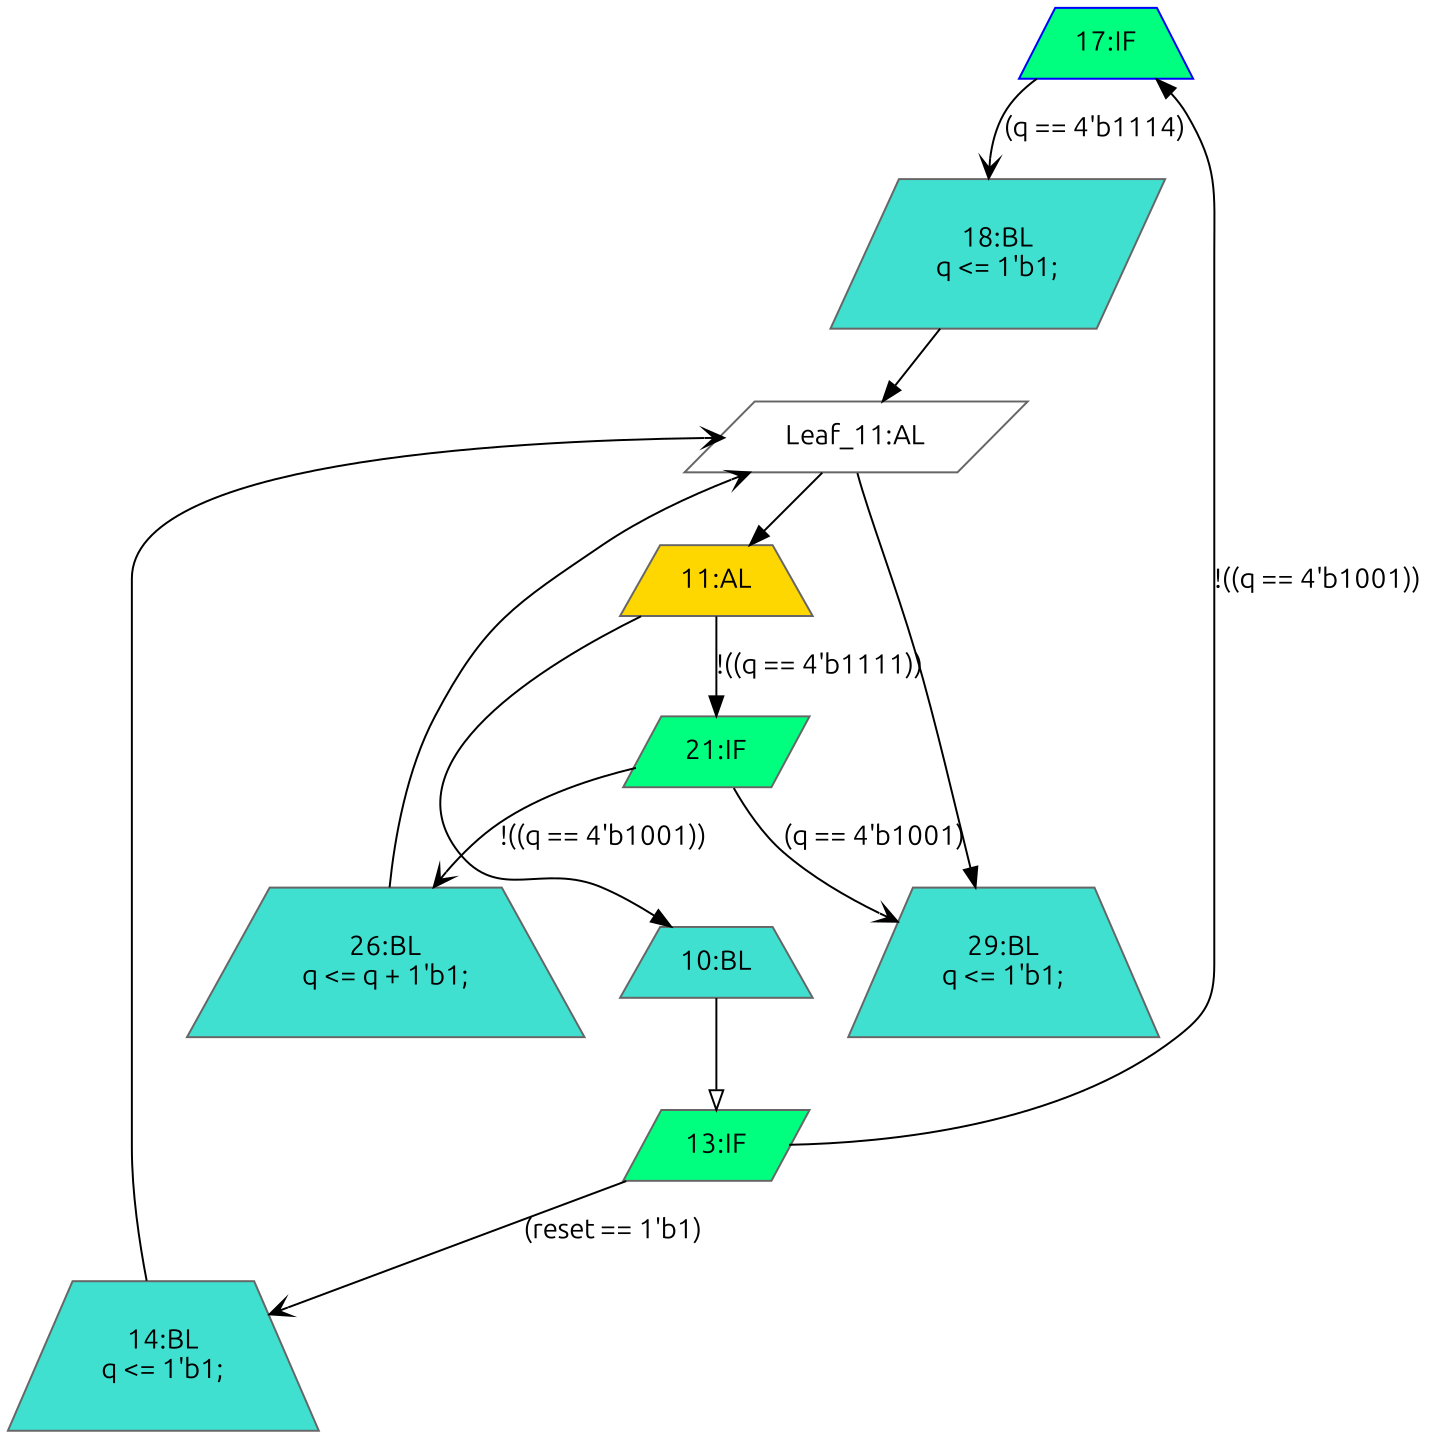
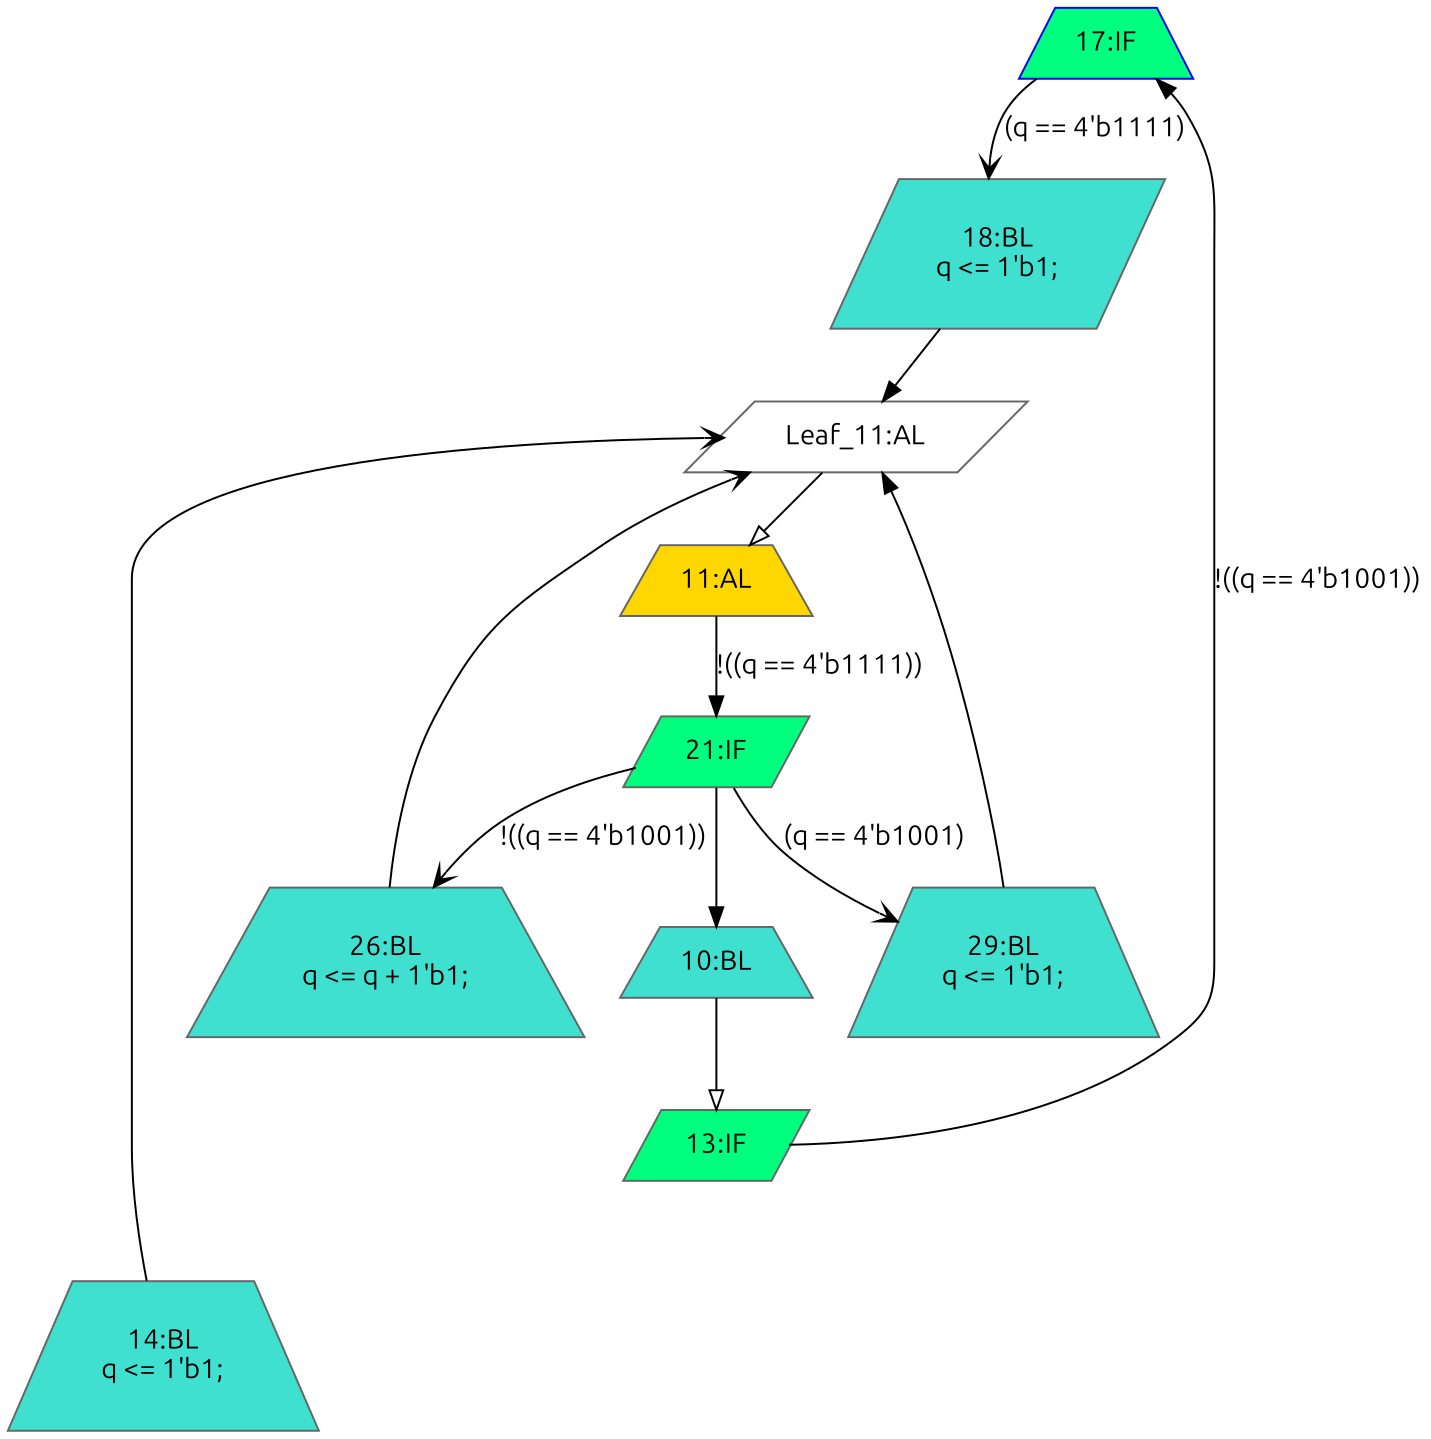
(1095, 129) -> (1095, 129)
(793, 502) -> (793, 502)
(920, 669) -> (960, 686)
(443, 794) -> (716, 847)
(457, 1244) -> none
